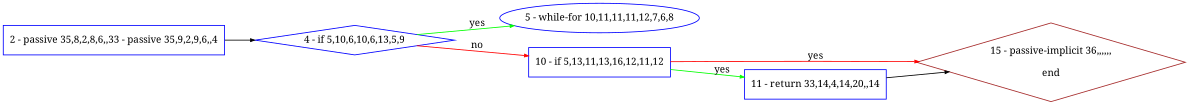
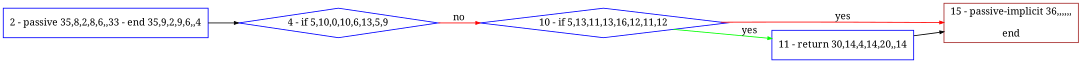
(600, 18) -> none
(114, 40) -> (106, 23)
(355, 40) -> (338, 23)
(600, 62) -> (603, 23)
(1051, 62) -> (1011, 23)
(815, 84) -> (843, 45)
